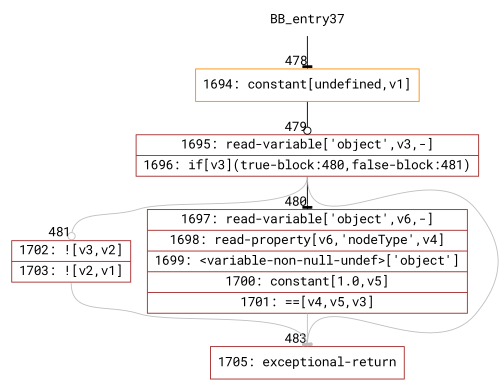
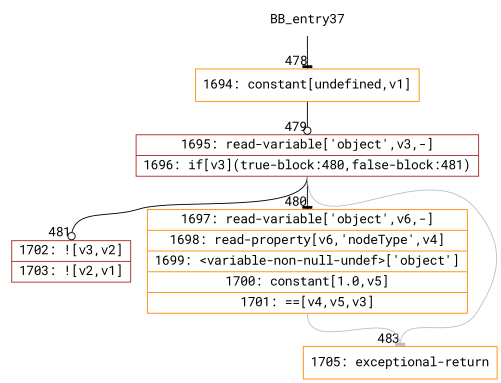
(190, 204) -> (190, 204)
(307, 261) -> (307, 261)
(184, 318) -> none
(307, 363) -> (400, 363)
